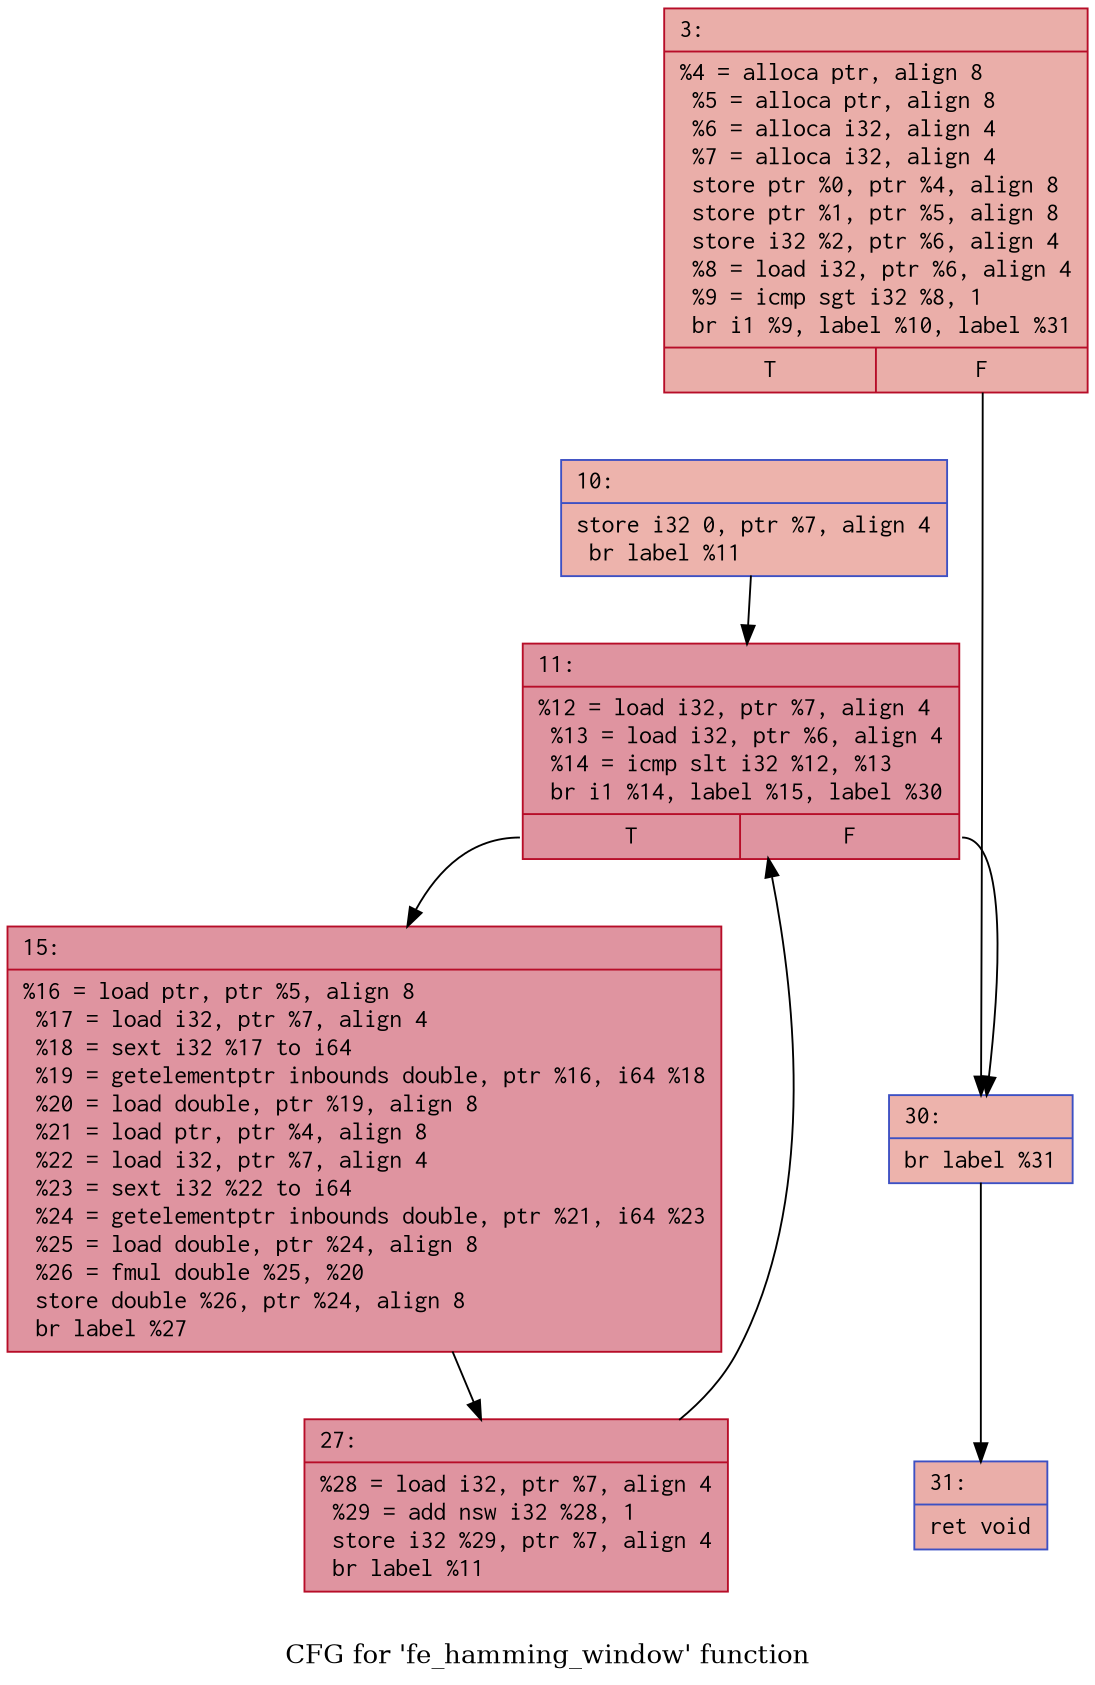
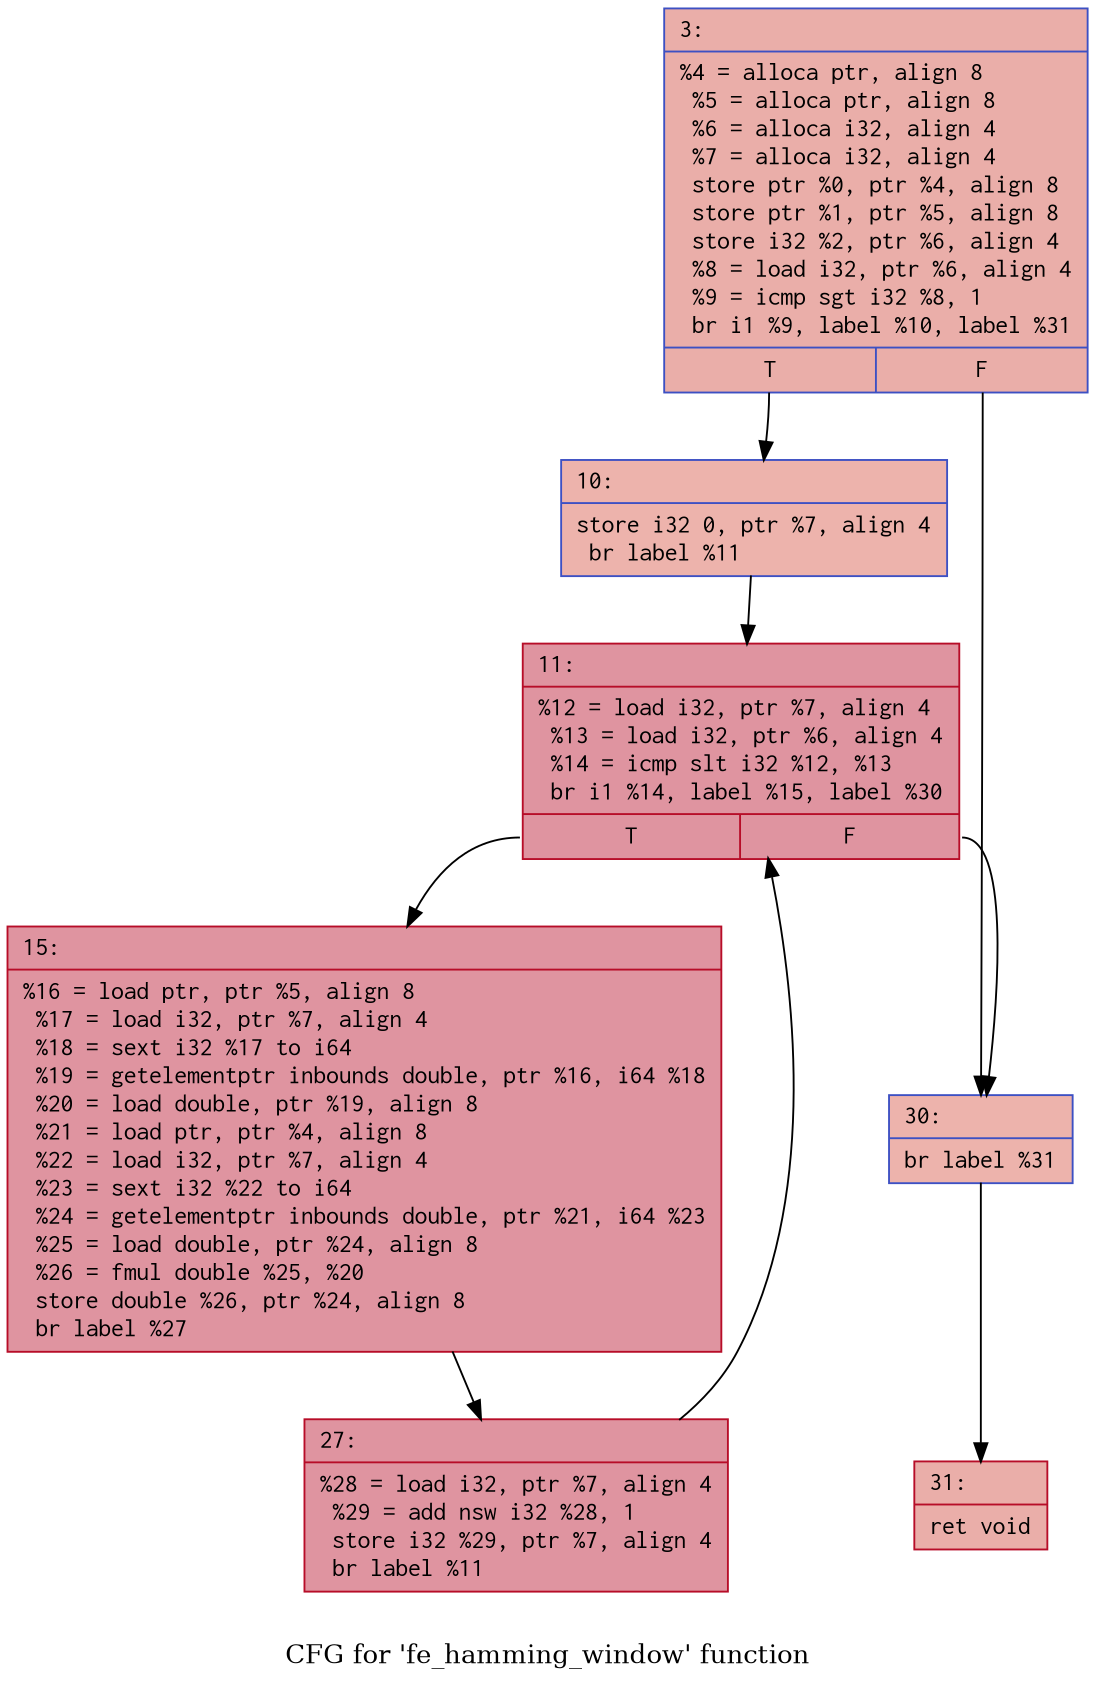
(876, 200) -> (876, 200)
none -> (768, 417)
(981, 1505) -> (981, 1505)
